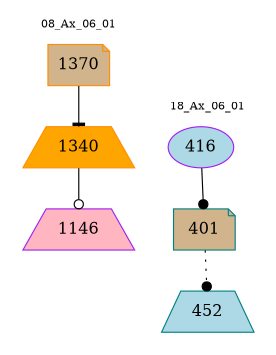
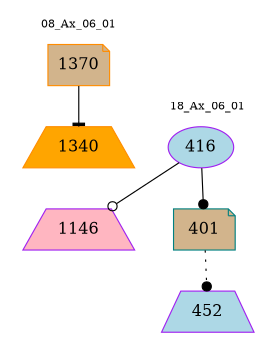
(79, 184) -> (137, 190)
(208, 312) -> (208, 312)
